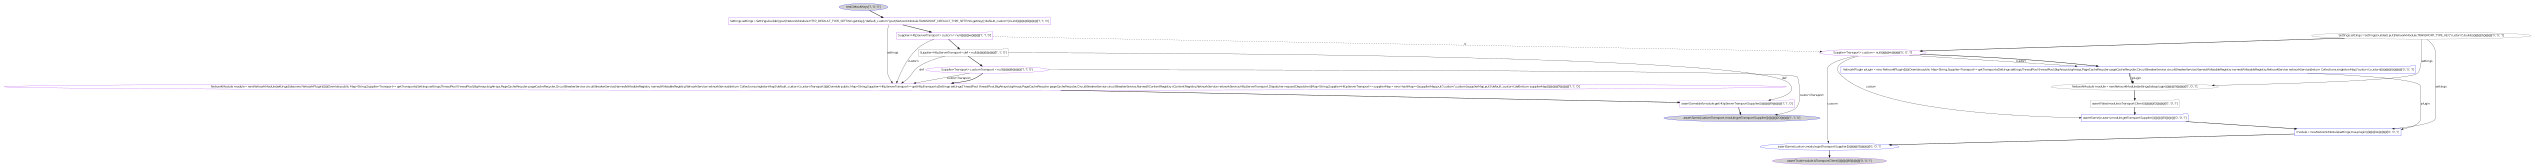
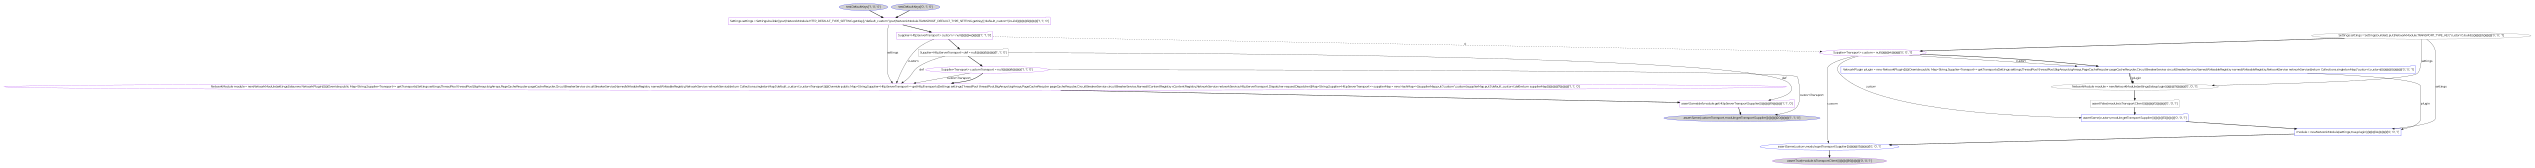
none -> (916, 7)
